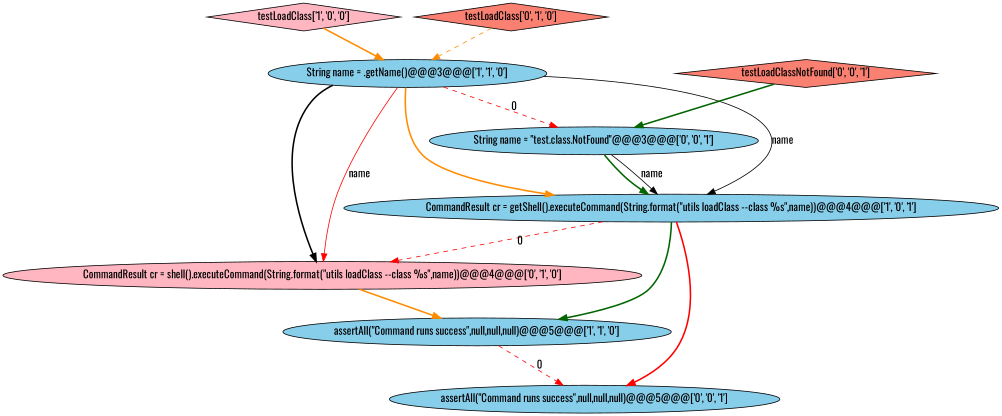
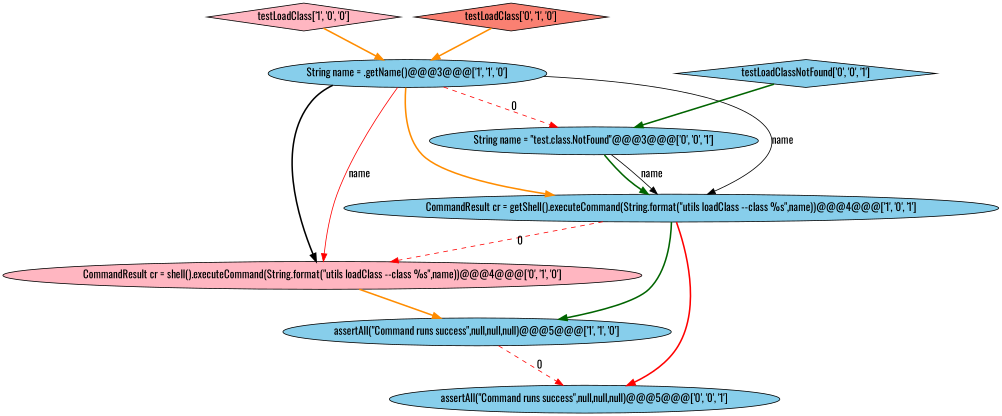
(465, 42) -> (465, 42)
(806, 73) -> (806, 73)
